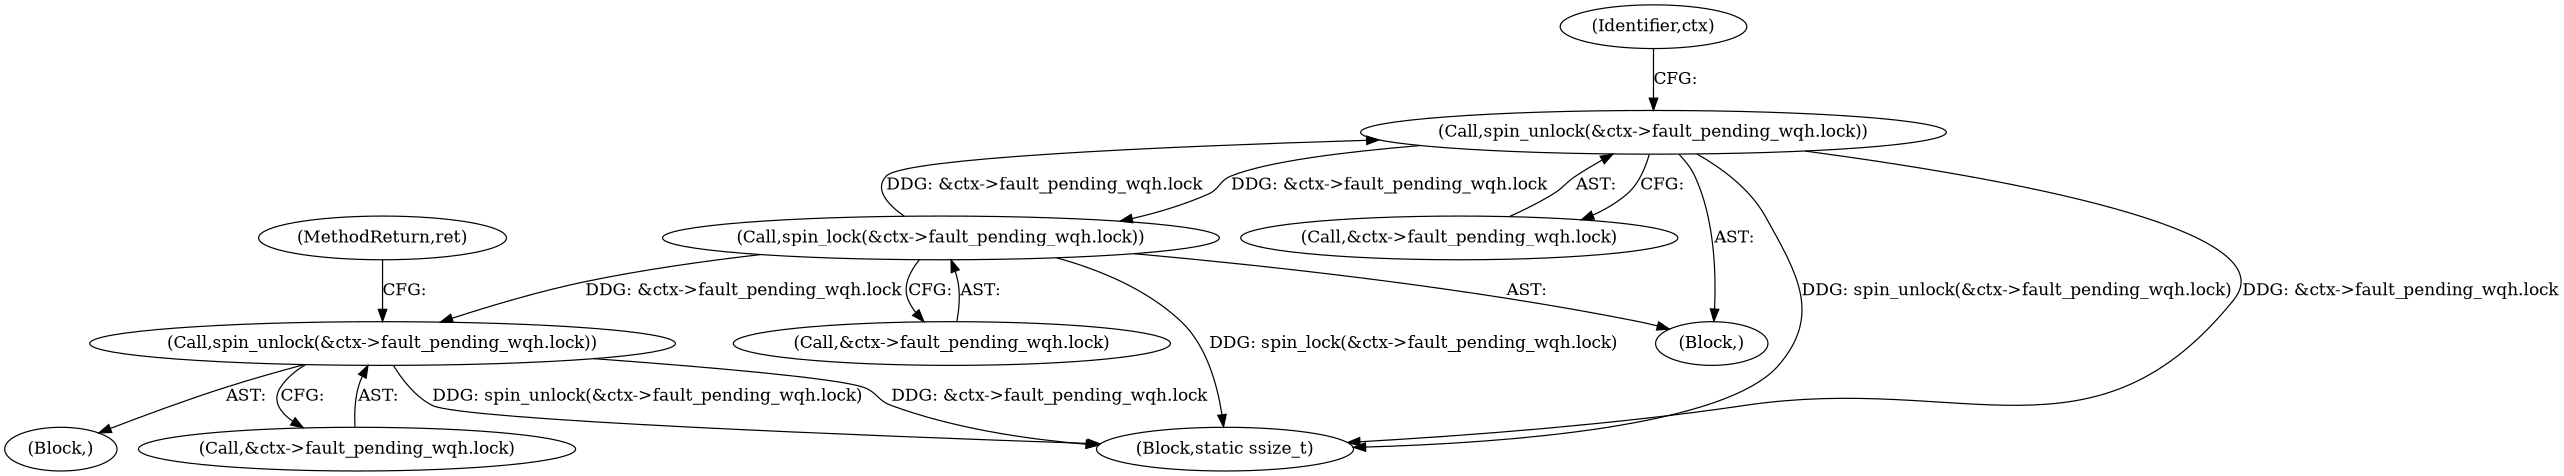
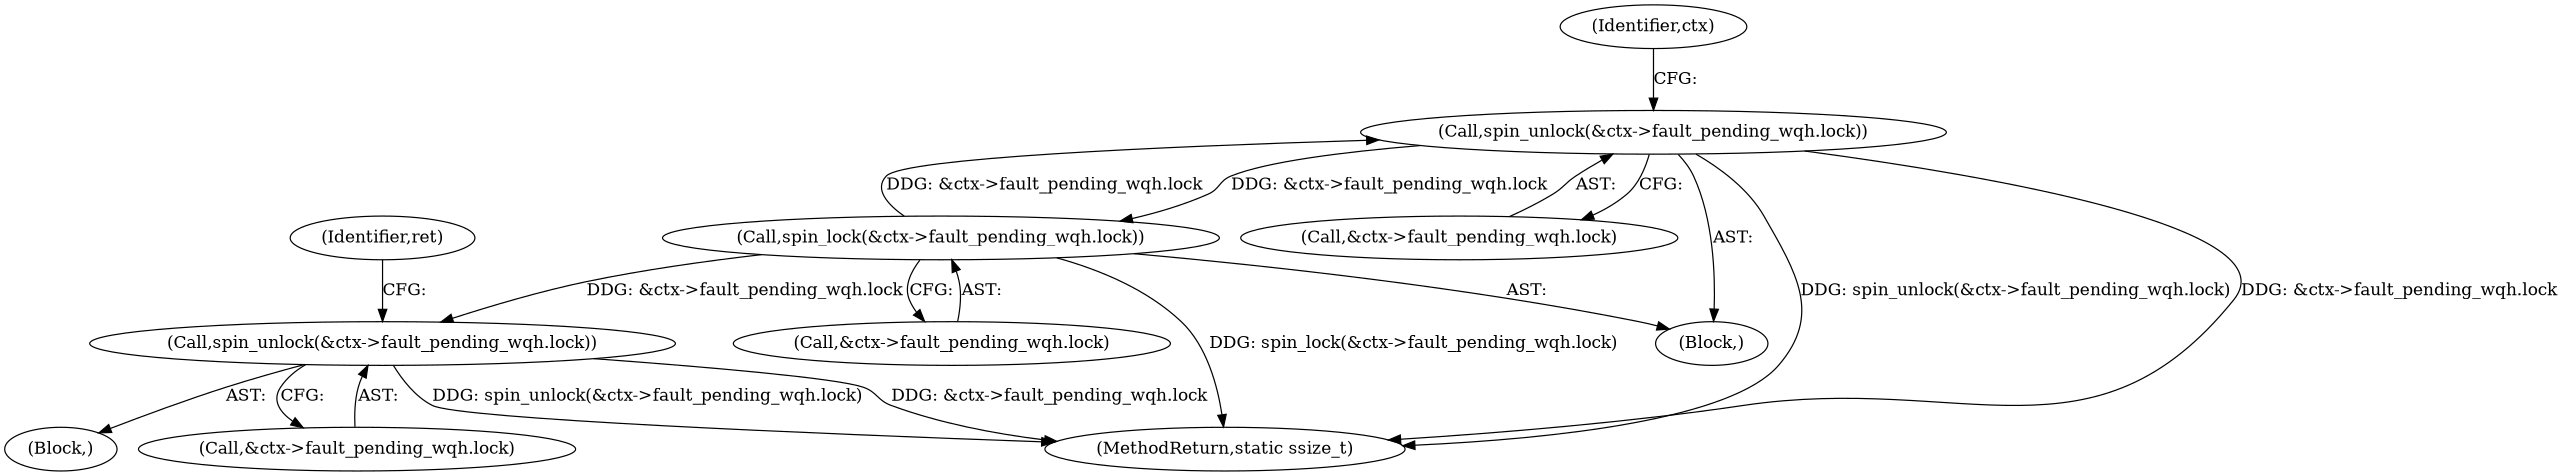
(383, 238) -> (383, 238)
(1225, 449) -> (1225, 449)
